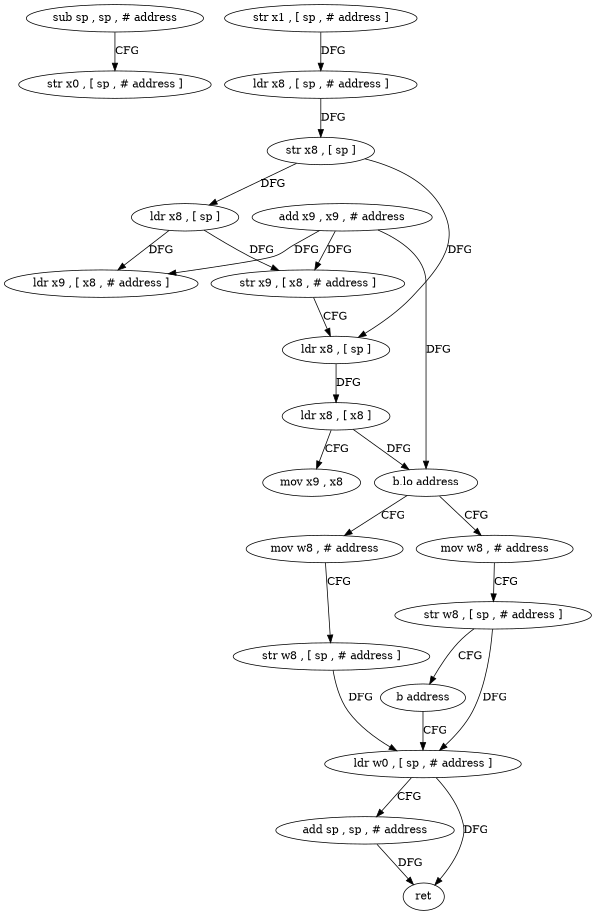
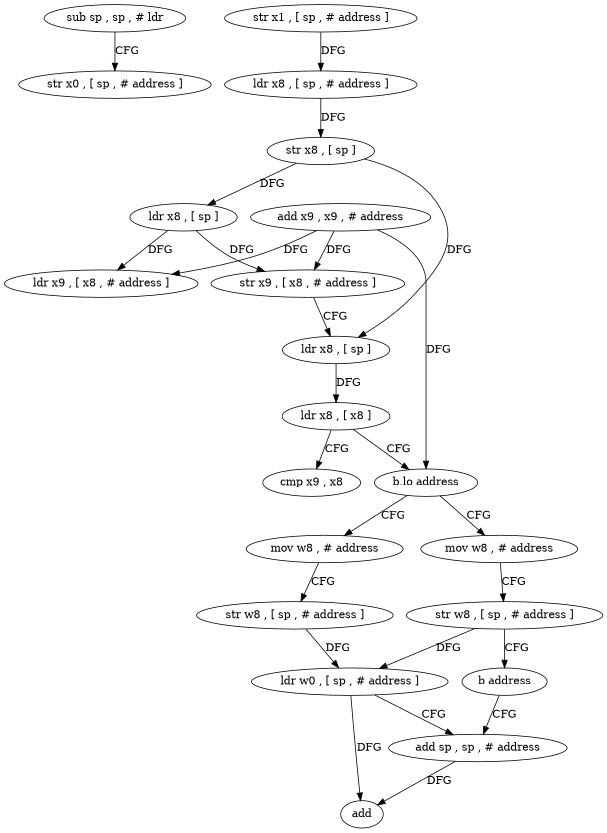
(115, 18) -> (115, 18)
(399, 449) -> (399, 449)
(312, 483) -> (312, 483)
(423, 727) -> (493, 711)
(424, 897) -> (362, 814)
